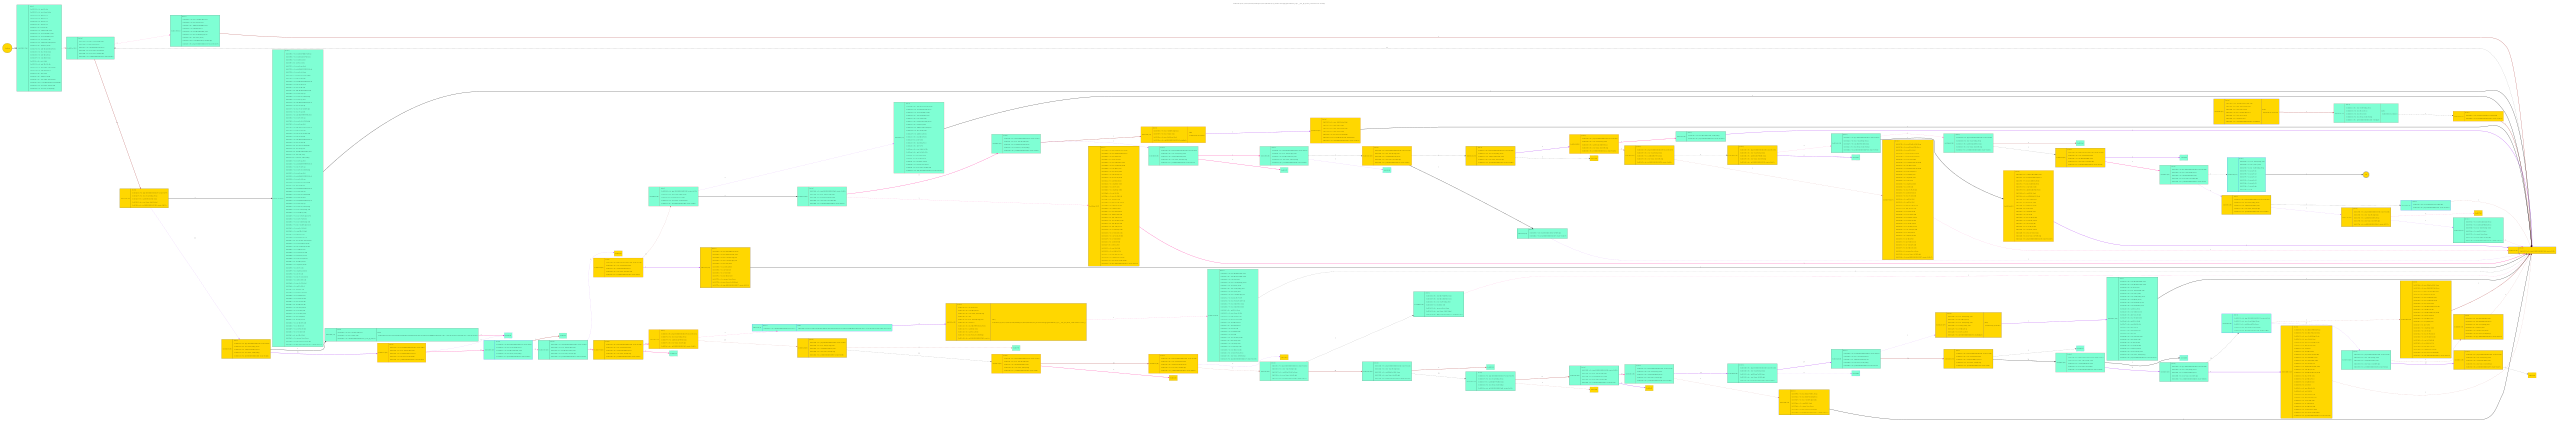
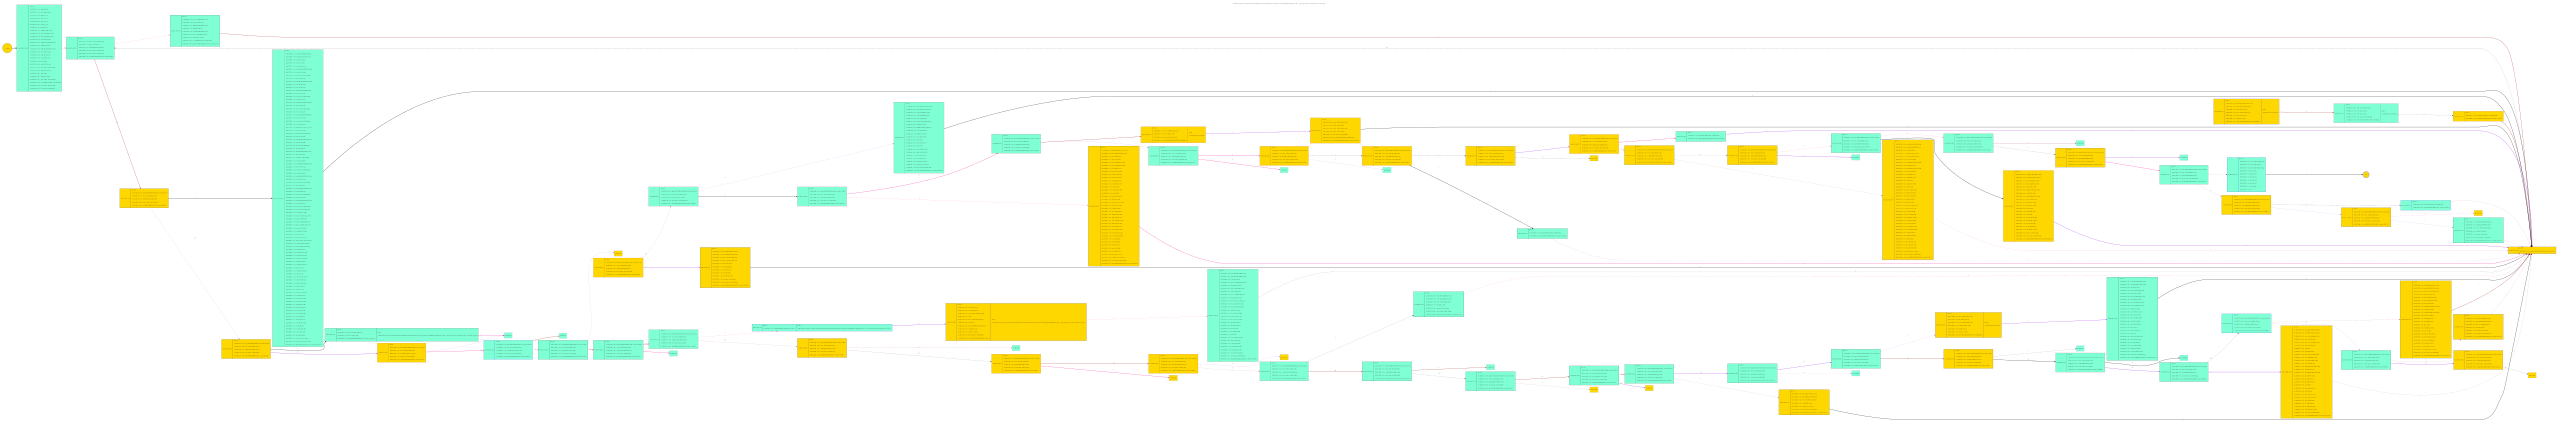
(1284, 156) -> (1284, 156)
(673, 339) -> (673, 339)
(618, 350) -> (618, 350)
